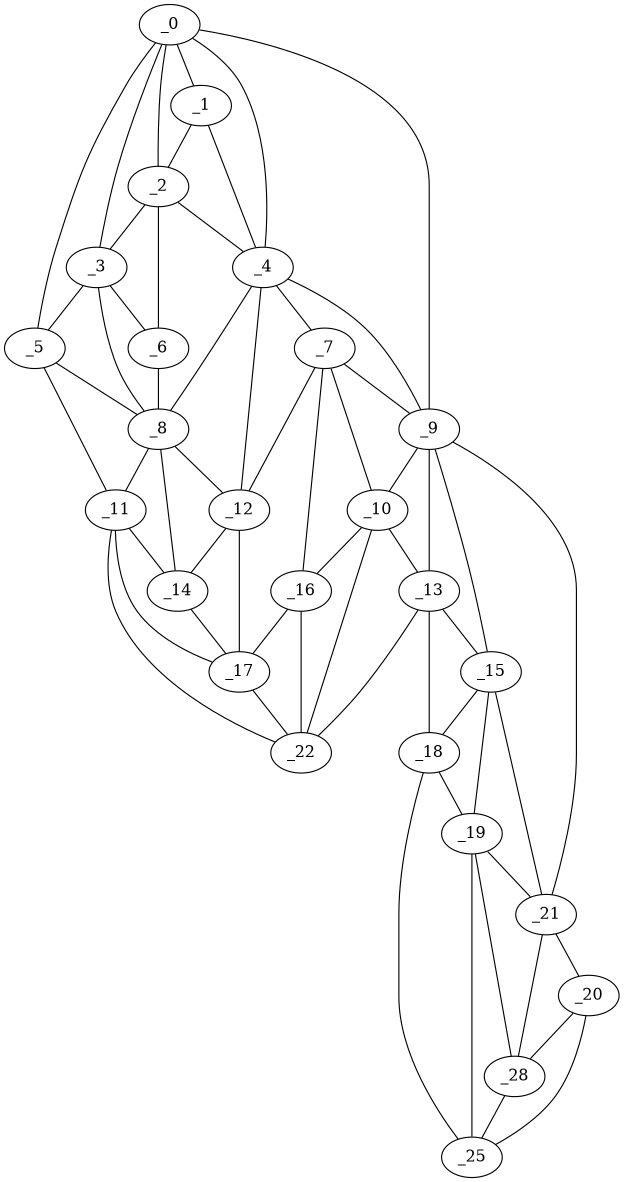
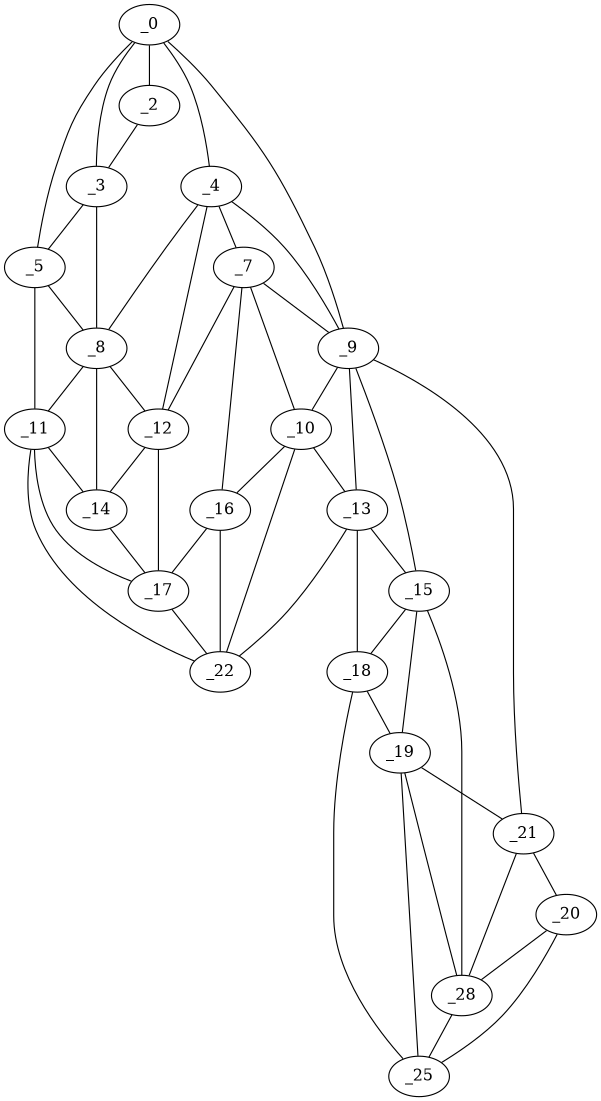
(201, 106) -> none
(211, 227) -> none
(158, 348) -> none
(519, 793) -> (462, 781)
